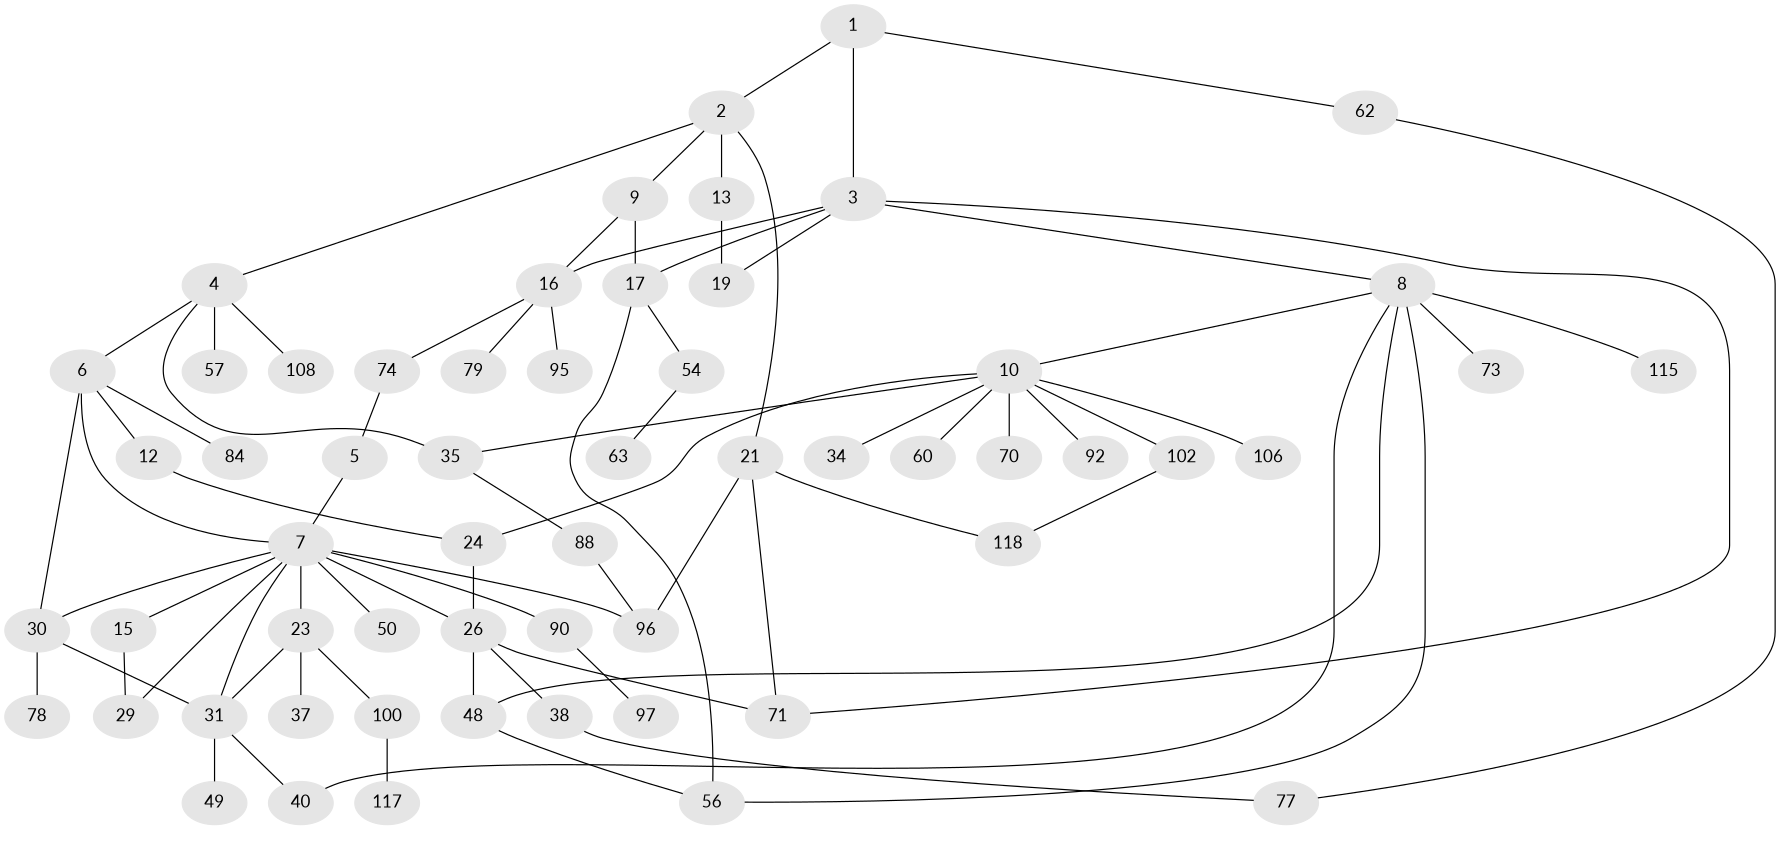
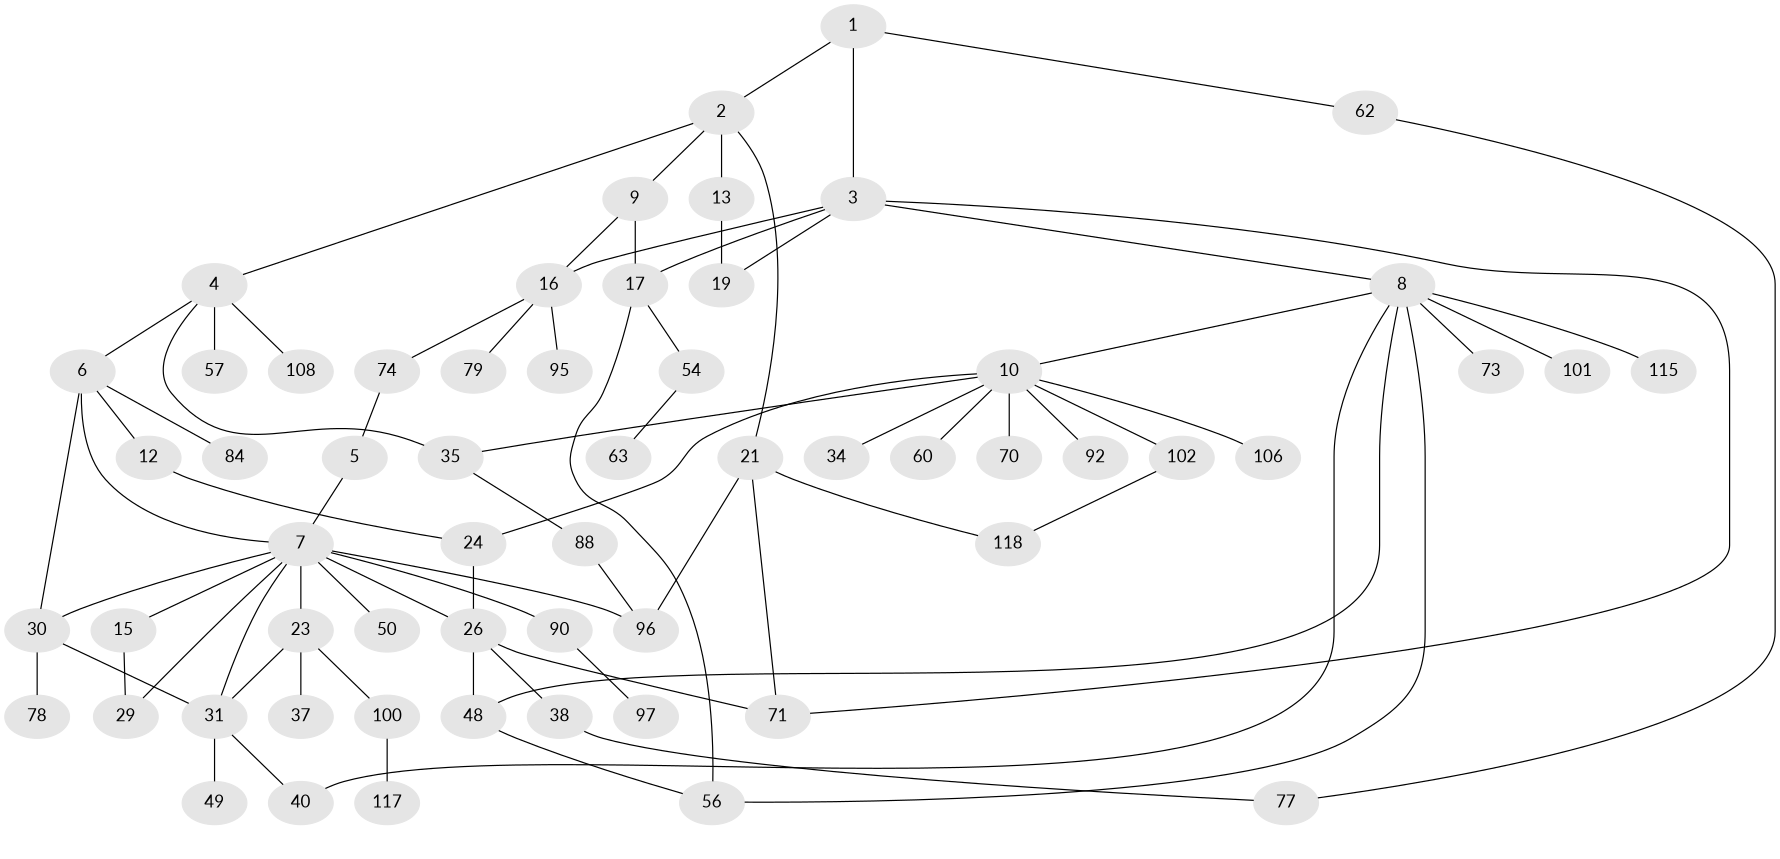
none -> (1577, 372)
